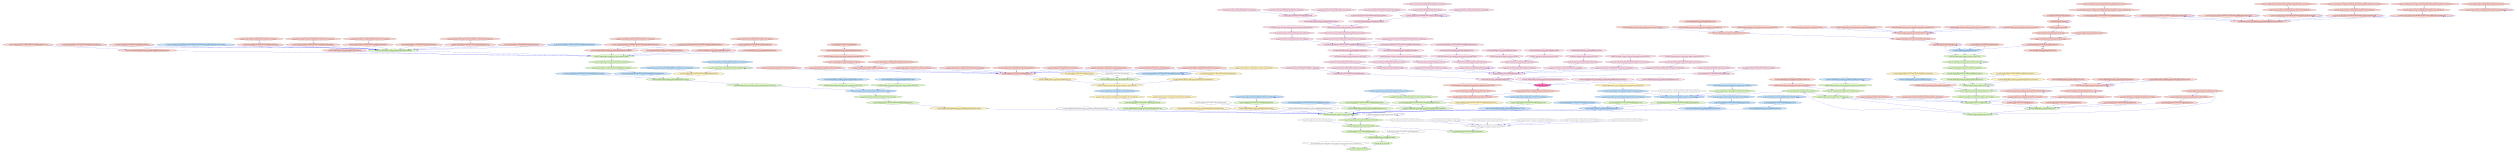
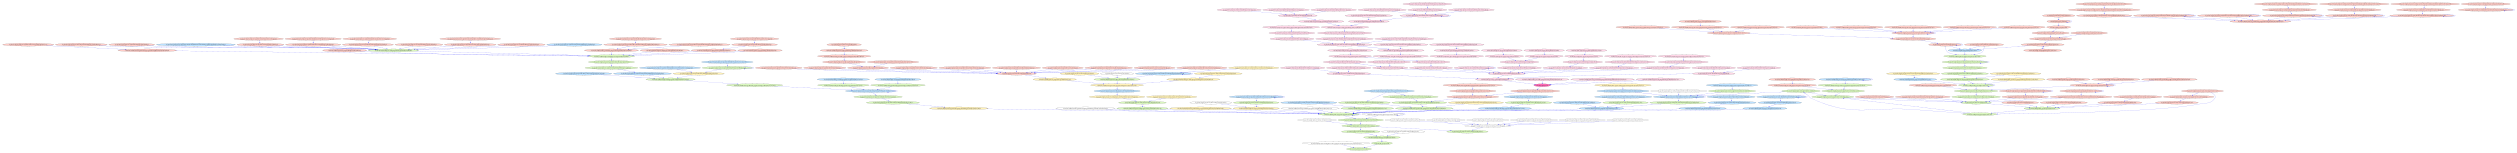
(1472, 62) -> none
